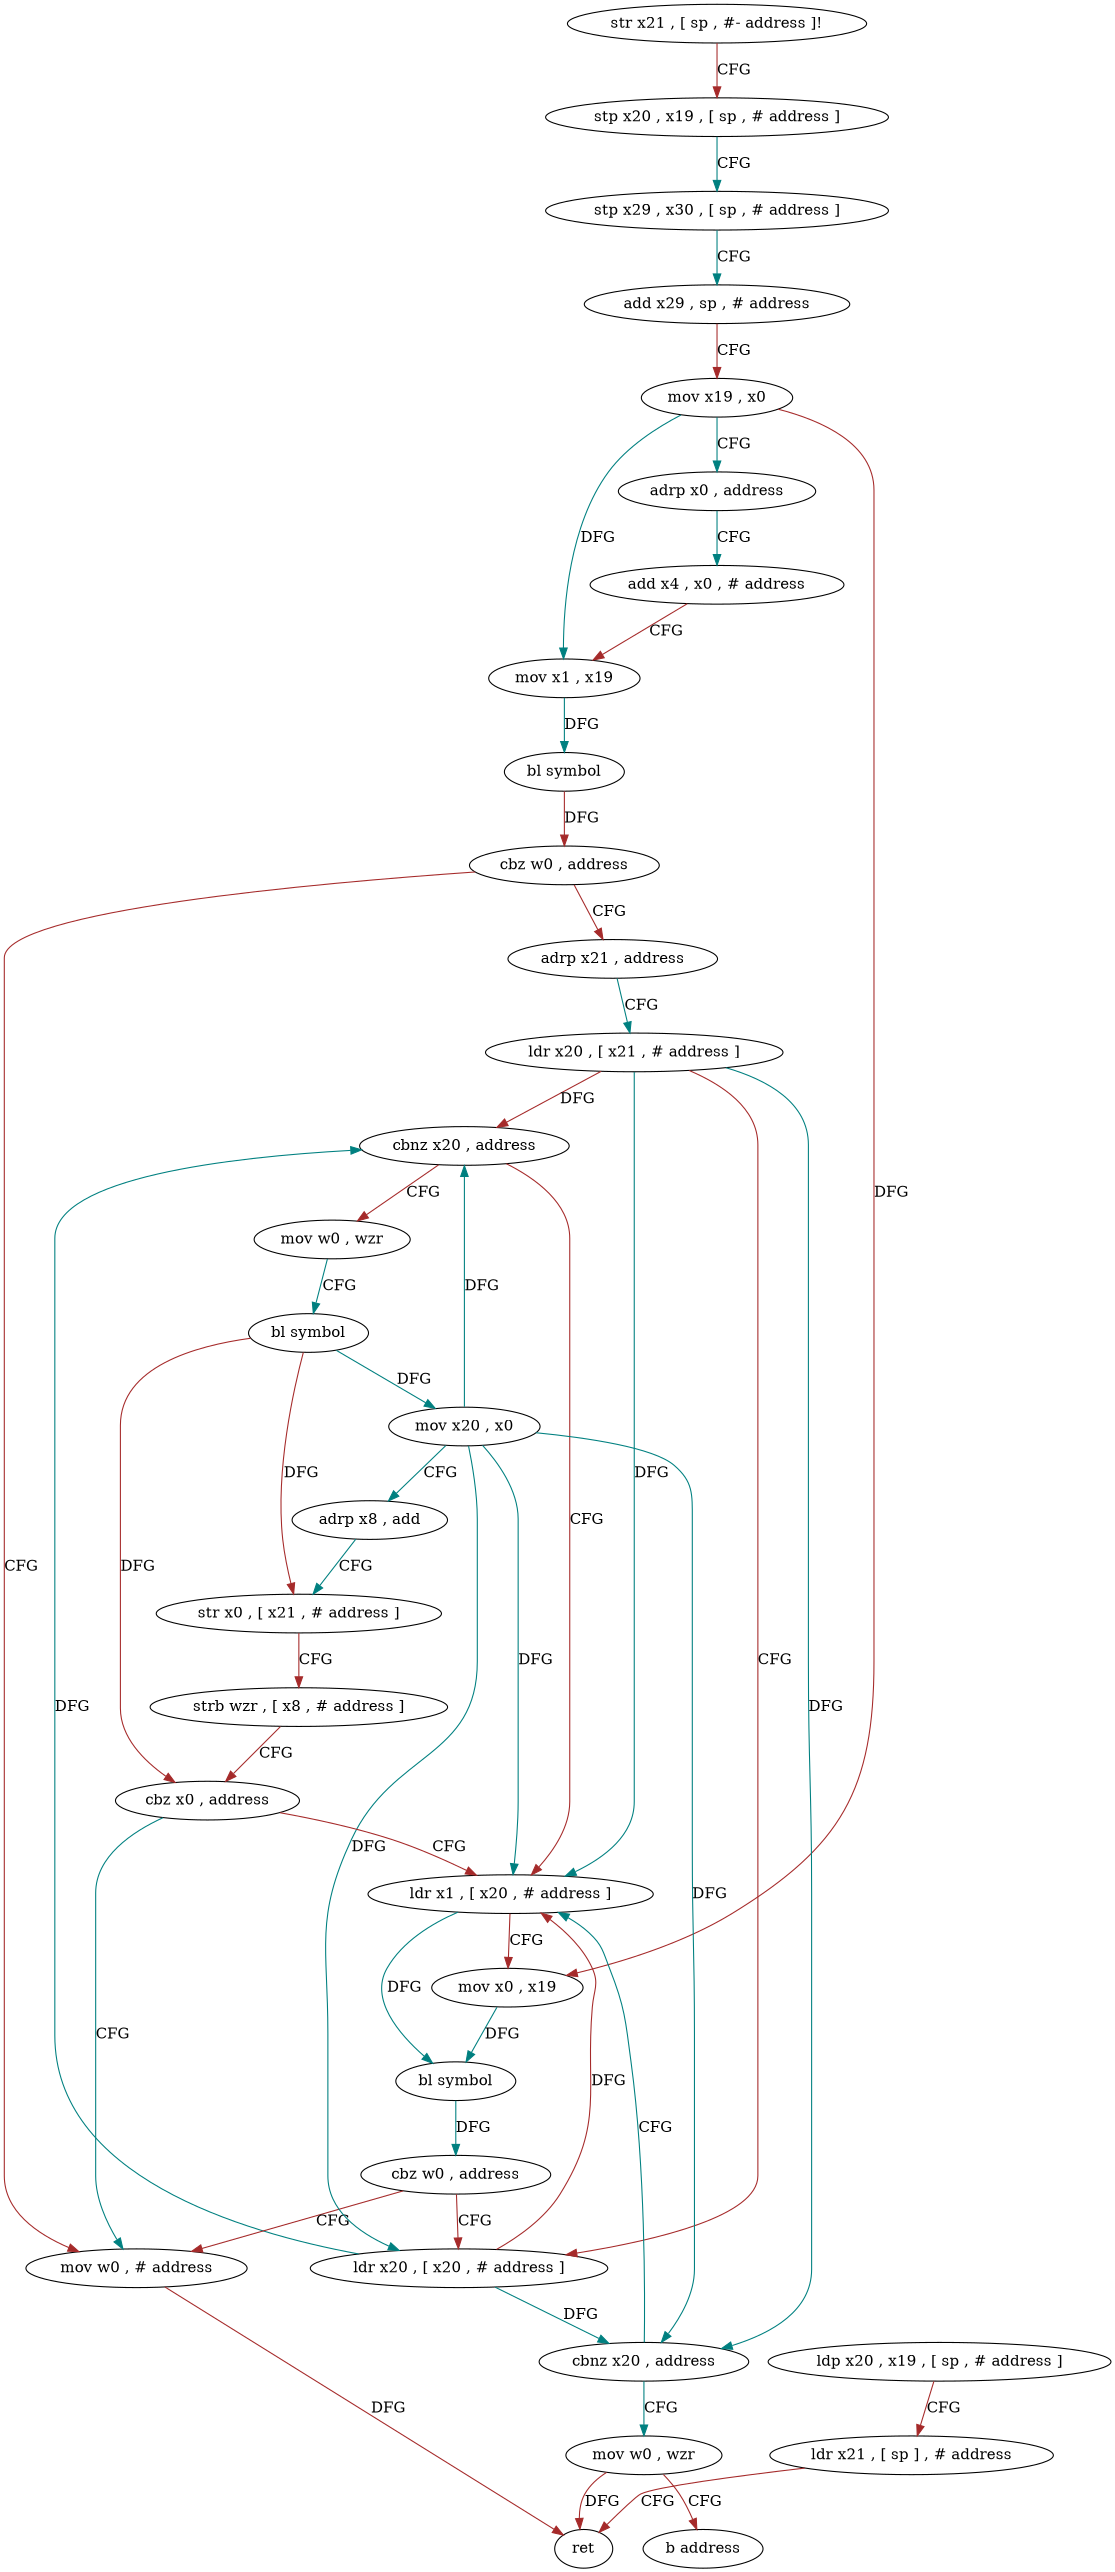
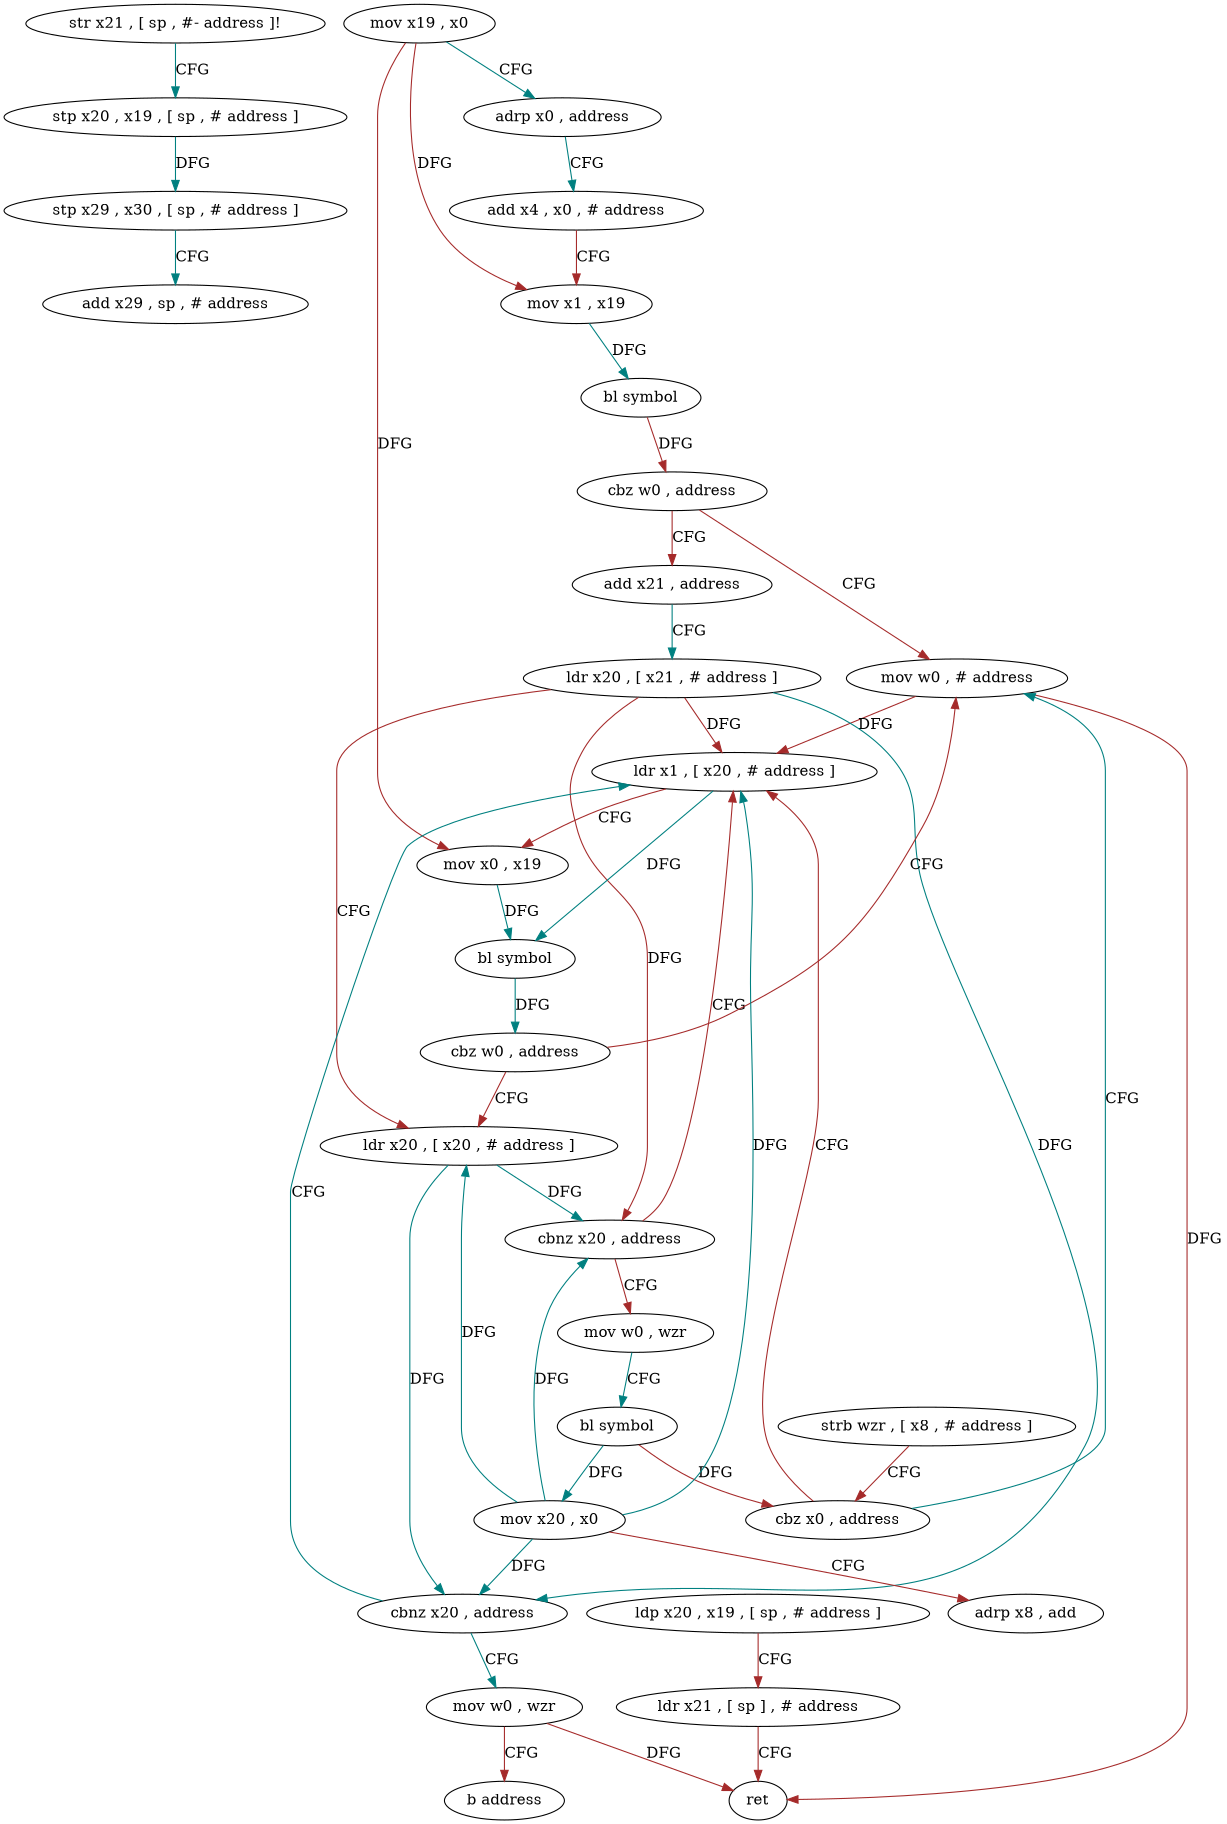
(717, 65) -> (175, 65)
(734, 164) -> (193, 164)
(717, 346) -> none
(587, 512) -> (420, 186)
(613, 959) -> (672, 585)
(421, 1470) -> (784, 1564)
(634, 1485) -> (700, 721)
(299, 1614) -> none
(591, 2094) -> (858, 720)
